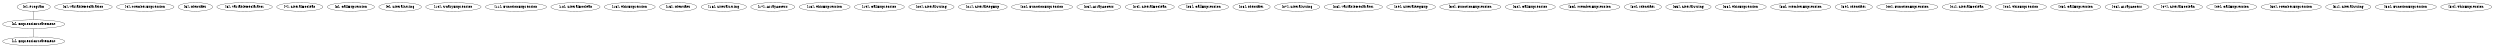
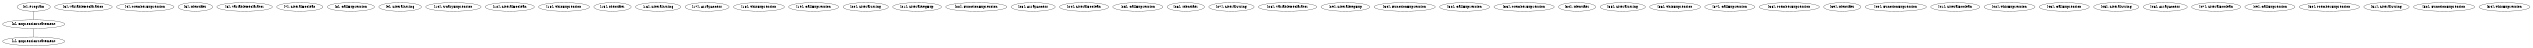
(516, 7) -> none
none -> (1730, 7)
none -> (2116, 7)
